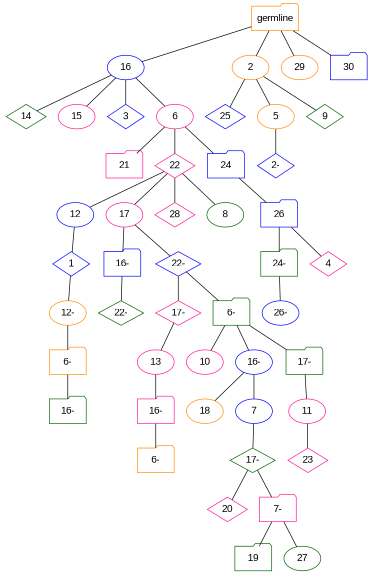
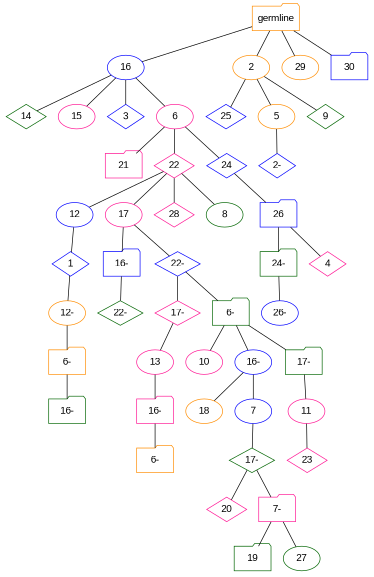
(226, 166) -> (227, 166)
